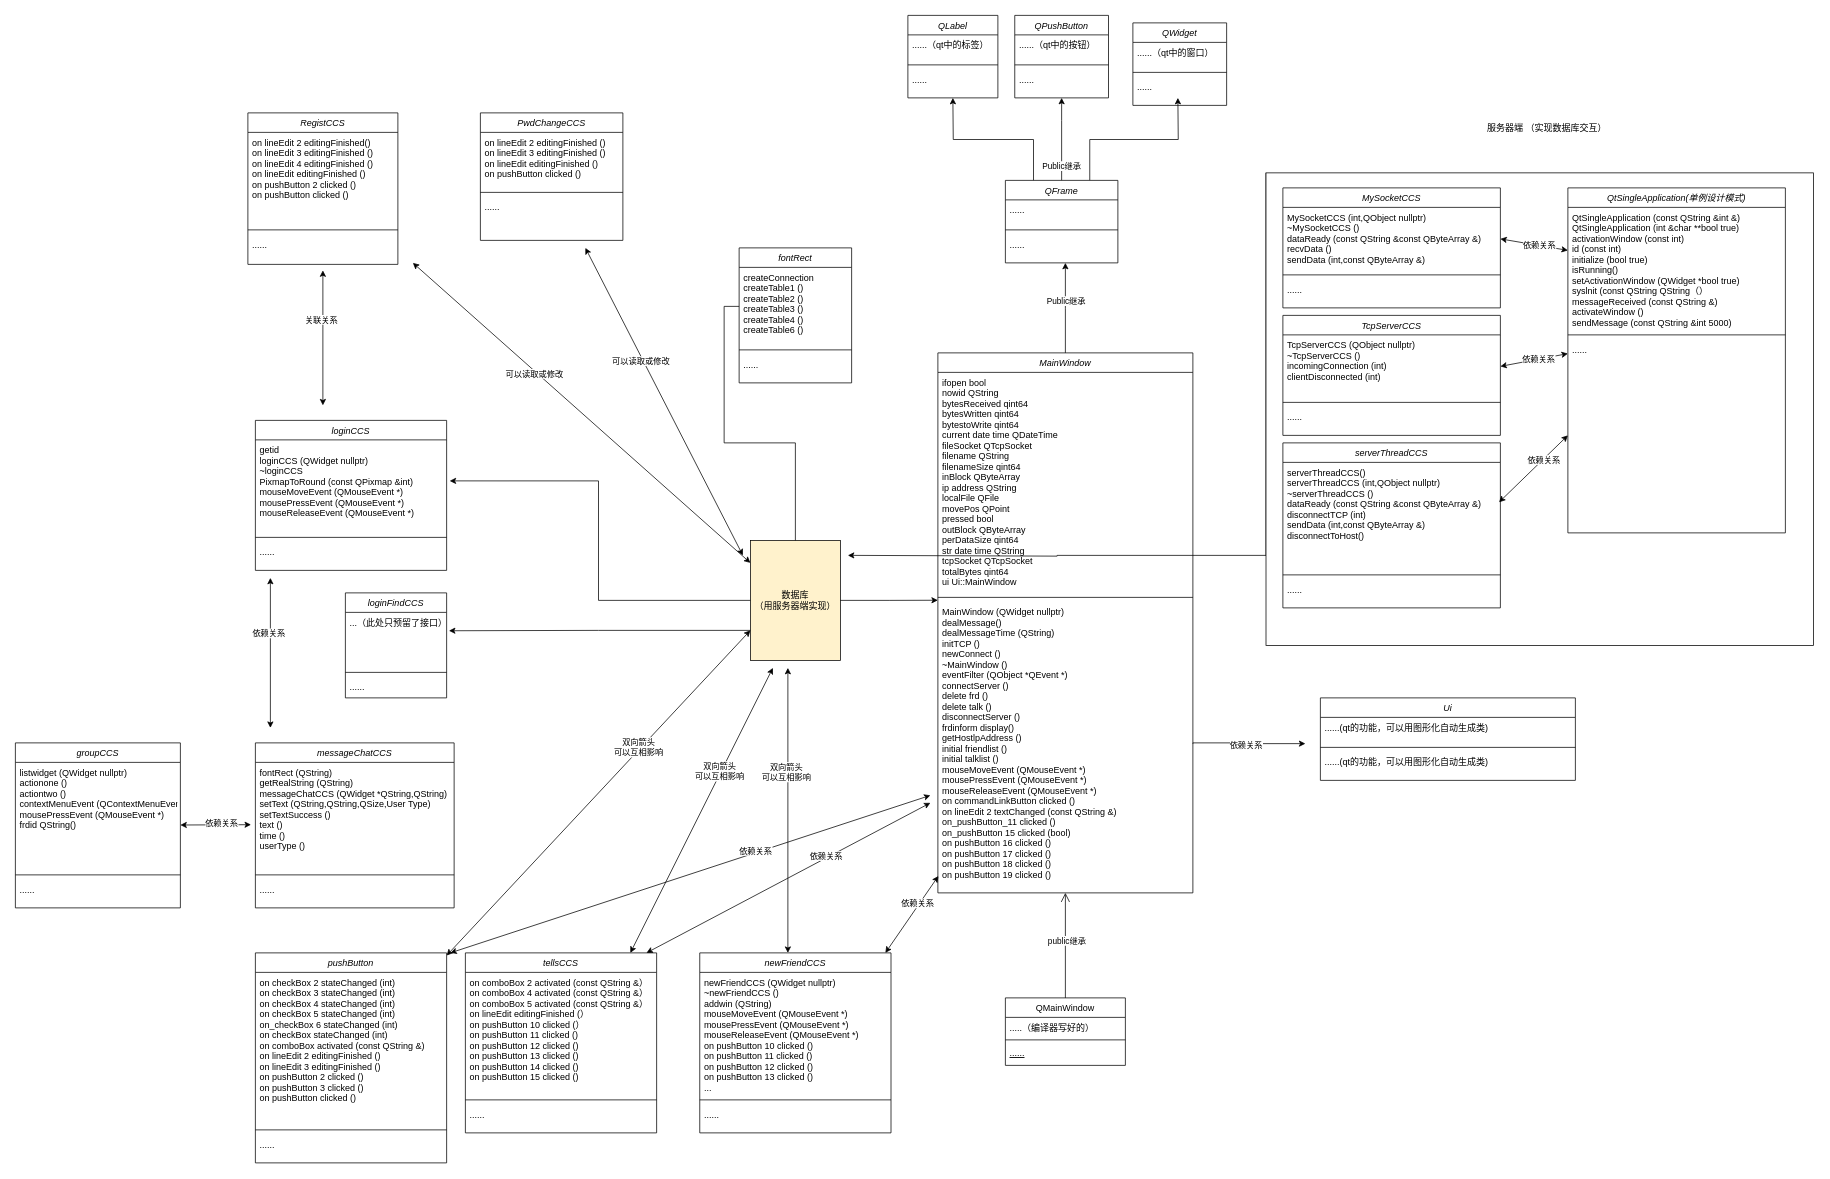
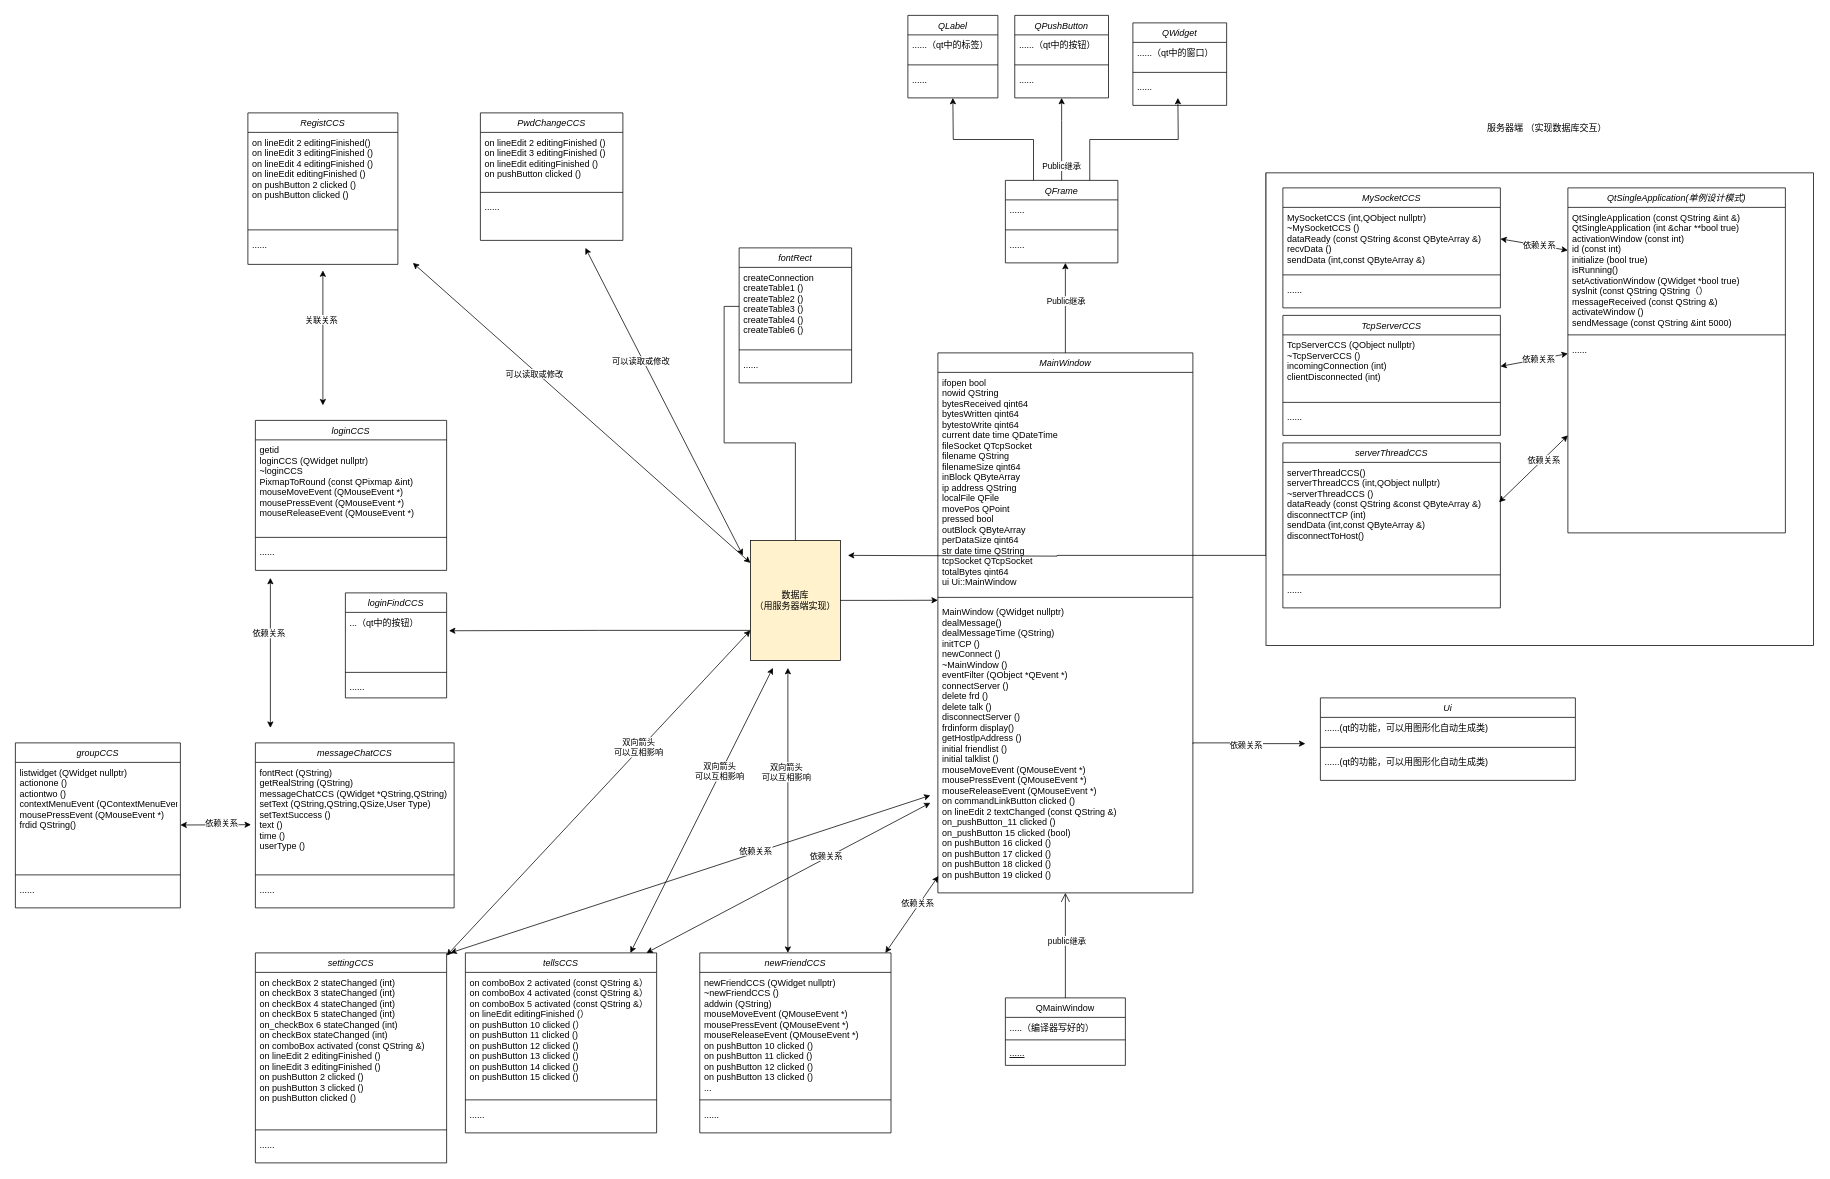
(614, 600) -> none
(399, 623) -> (386, 623)
(351, 963) -> (351, 963)
